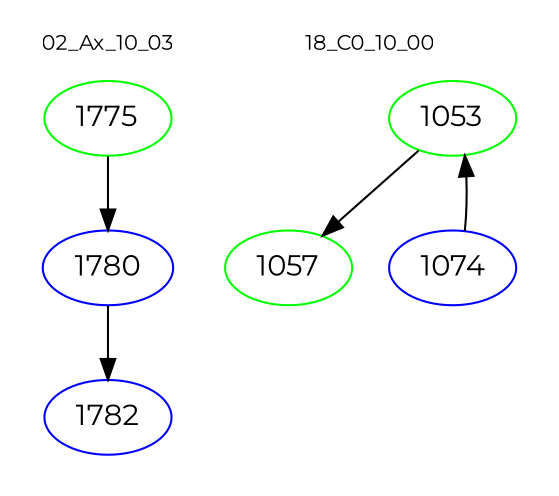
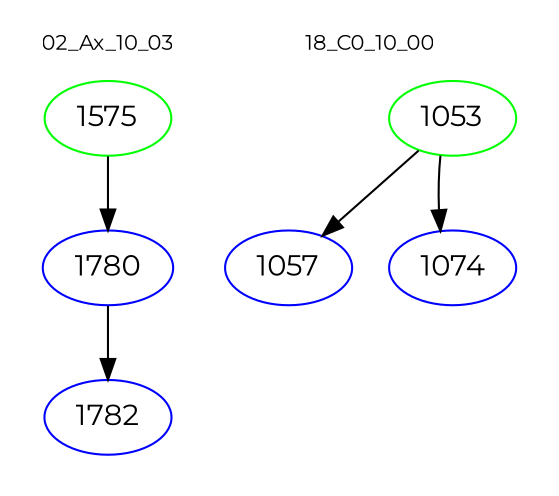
(108, 118) -> (108, 118)
(467, 204) -> (439, 183)
(289, 268) -> (289, 268)
